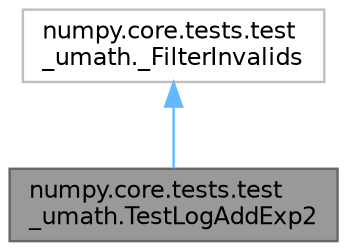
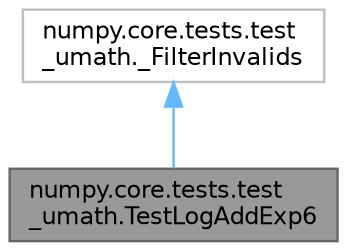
(174, 205) -> (174, 205)
